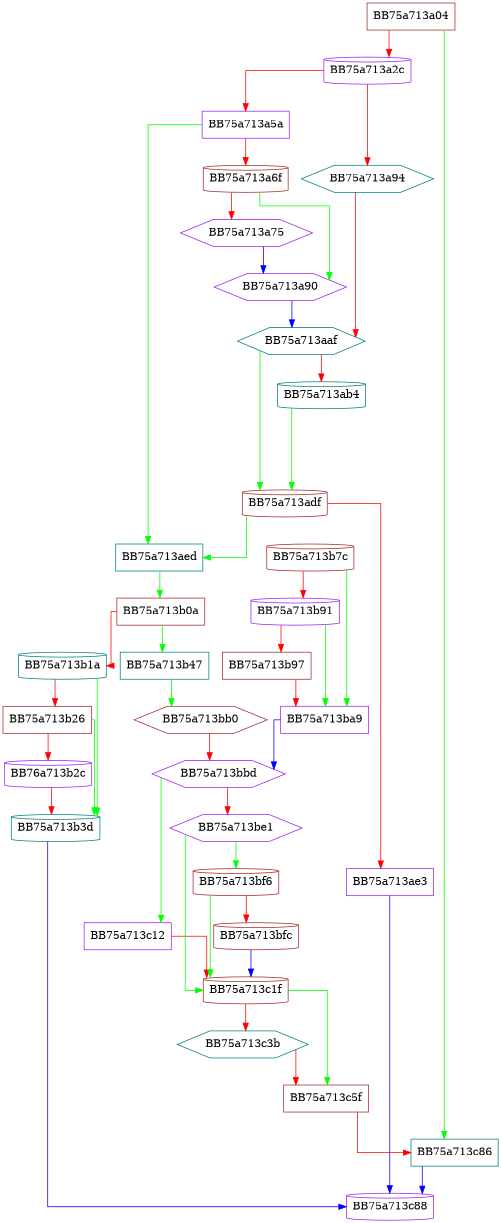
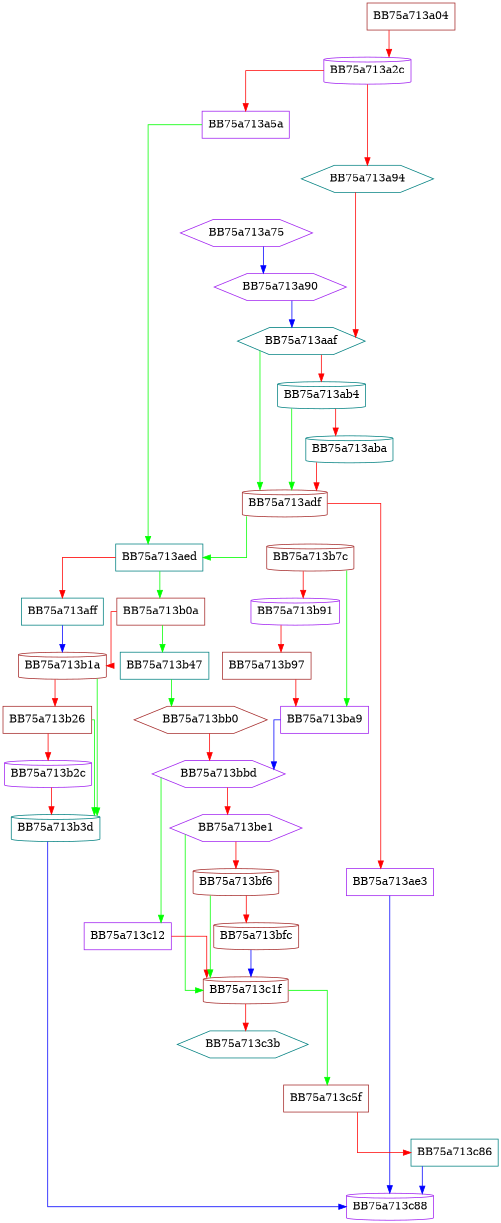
(246, 179) -> none
none -> (349, 449)
(444, 581) -> none
none -> (62, 612)
(325, 662) -> none
(62, 666) -> (62, 666)
(48, 774) -> (48, 774)
(236, 851) -> (236, 851)
(296, 1063) -> none
